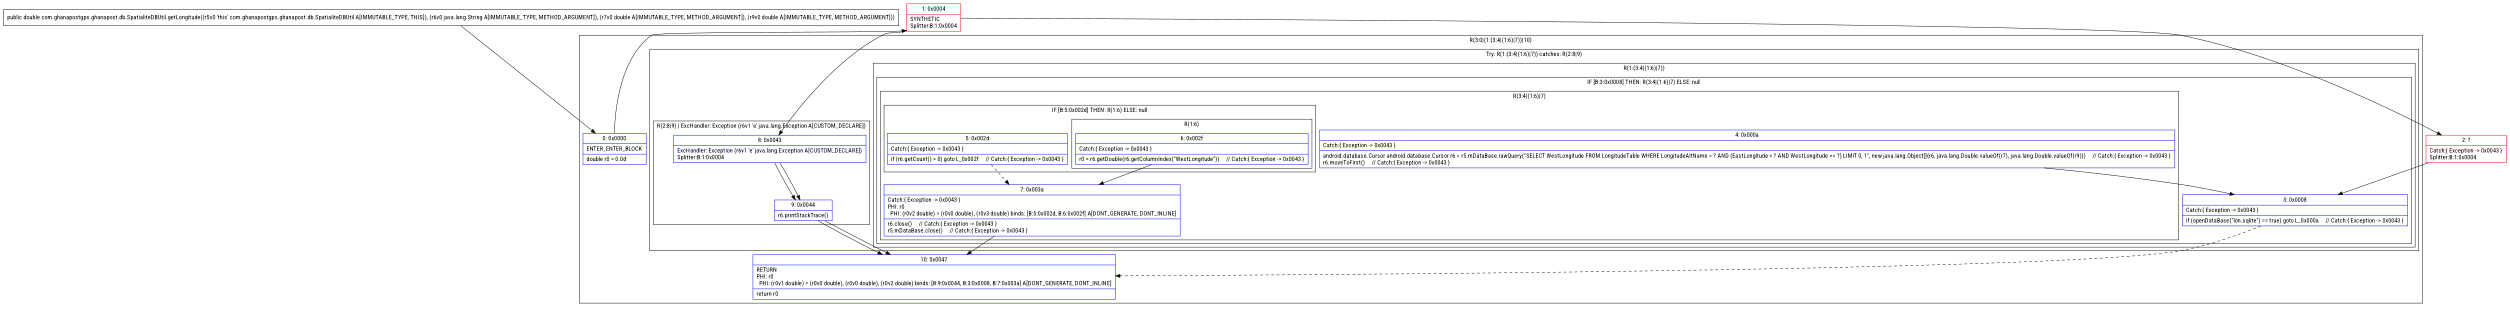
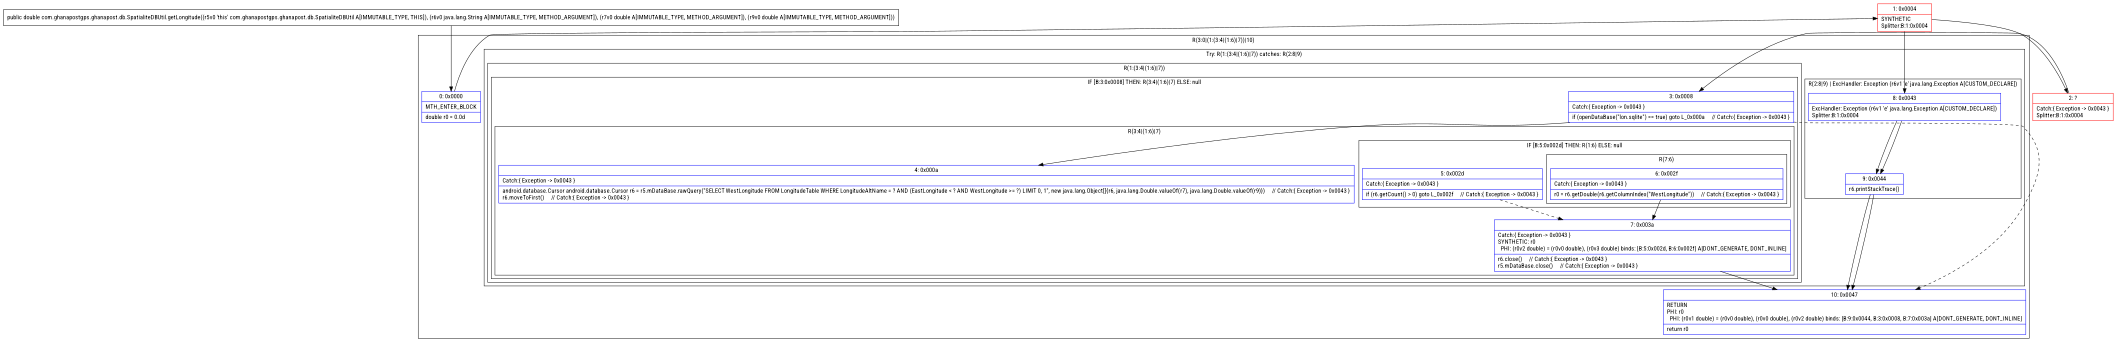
(1192, 124) -> (1667, 160)
(615, 149) -> (451, 107)
(2137, 178) -> (1306, 131)
(897, 207) -> (1518, 242)
